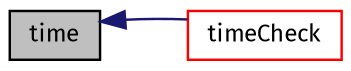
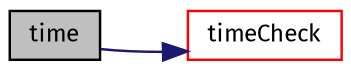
(156, 19) -> (132, 51)
